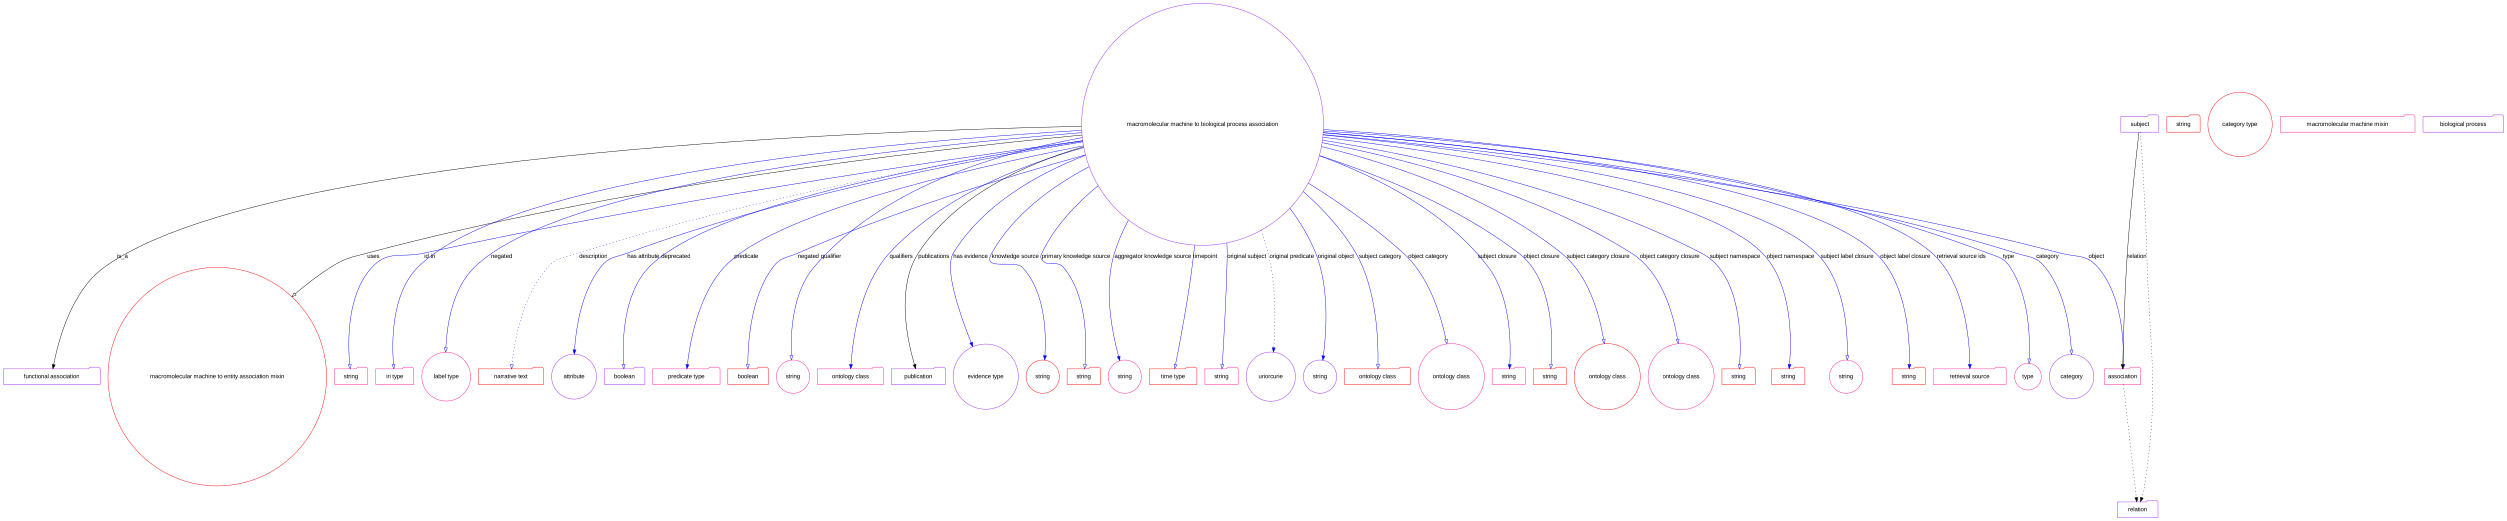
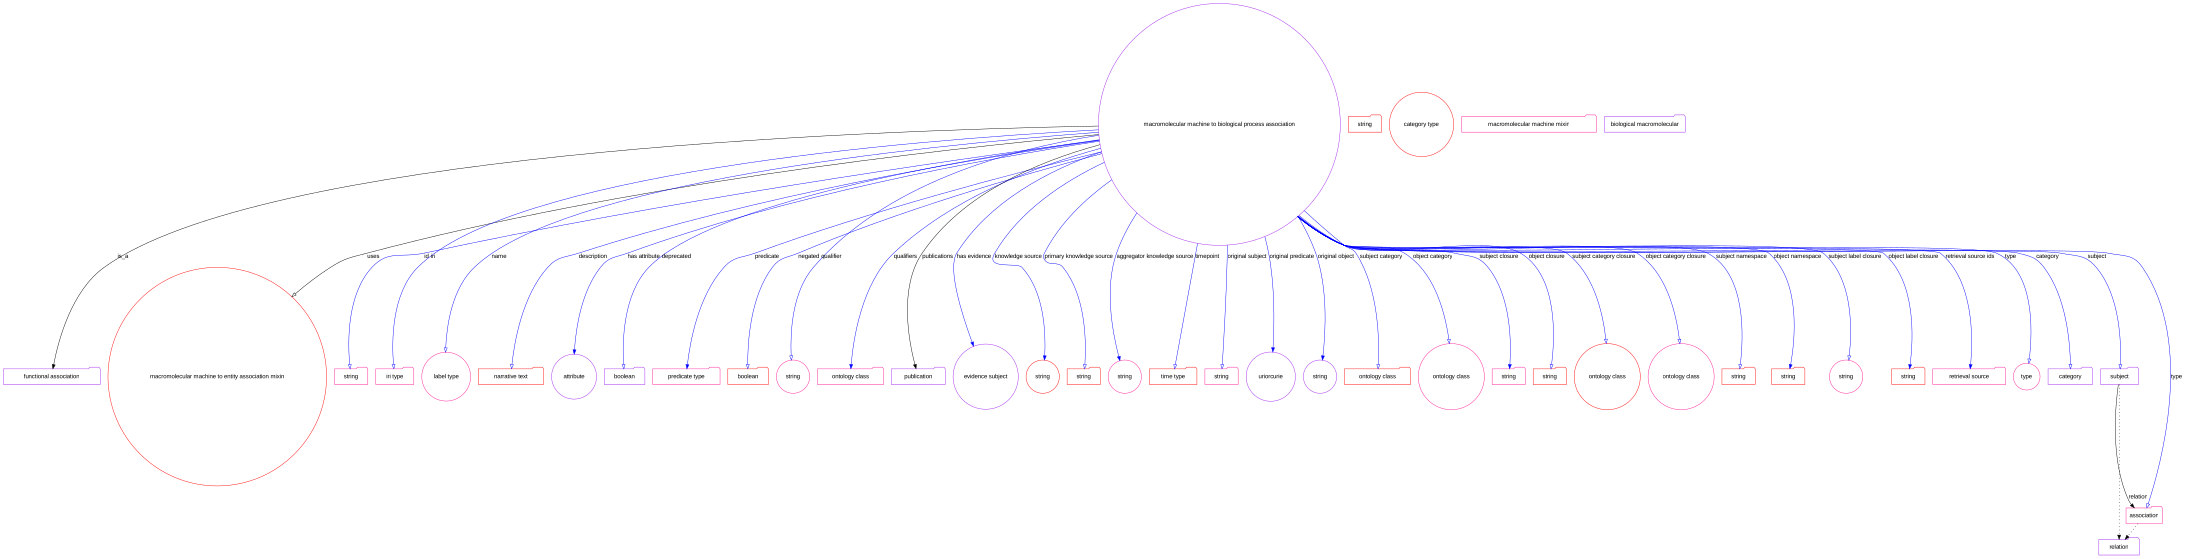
(2463, 124) -> (1645, 124)
(760, 203) -> (769, 202)
none -> (1746, 252)
(502, 256) -> (499, 256)
(2096, 256) -> (2177, 377)
(1274, 288) -> (1273, 292)
(986, 377) -> (986, 377)
(2072, 377) -> (2070, 377)
